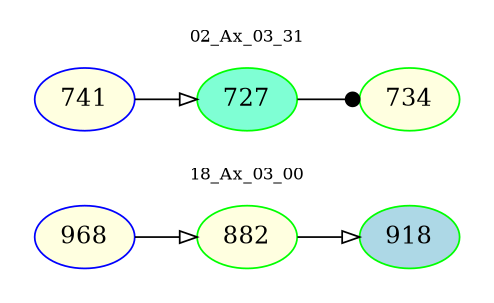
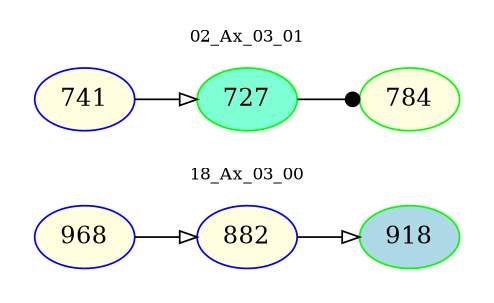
(247, 37) -> (247, 37)
(410, 99) -> (410, 99)
(247, 237) -> (247, 237)
